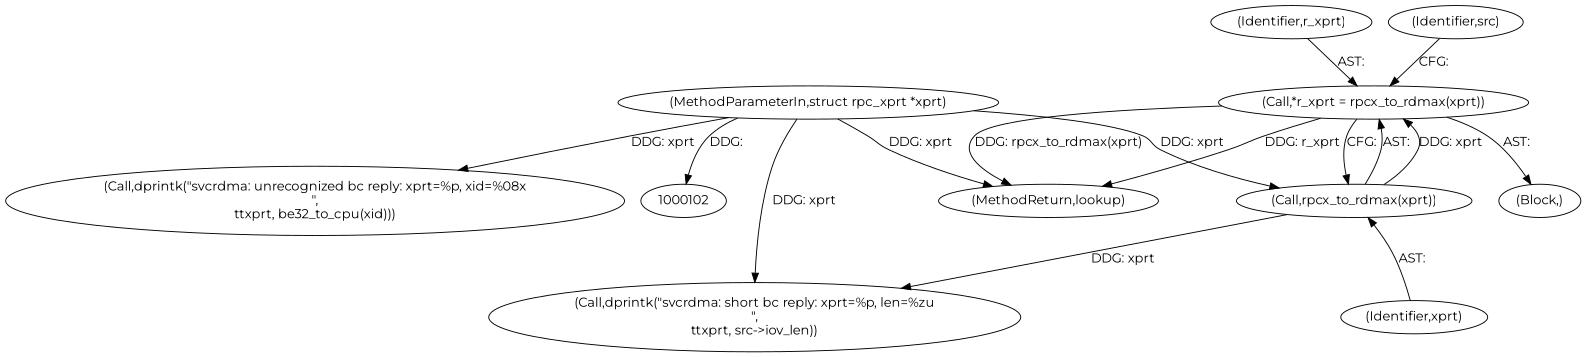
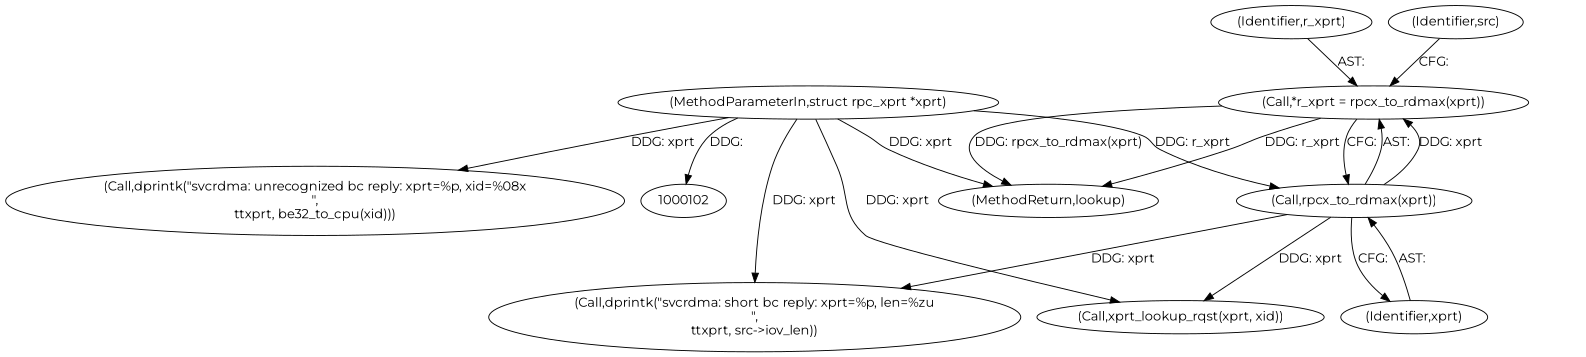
(1193, 143) -> (1193, 143)
(1540, 201) -> none
none -> (1356, 261)
none -> (1181, 317)
